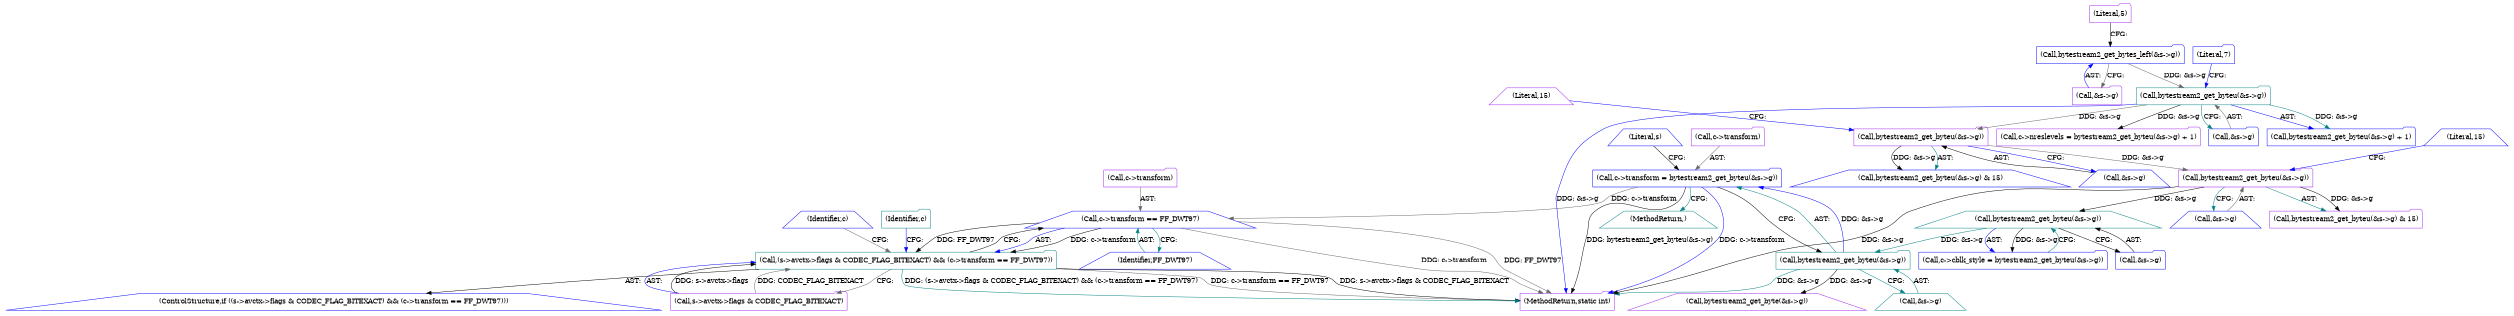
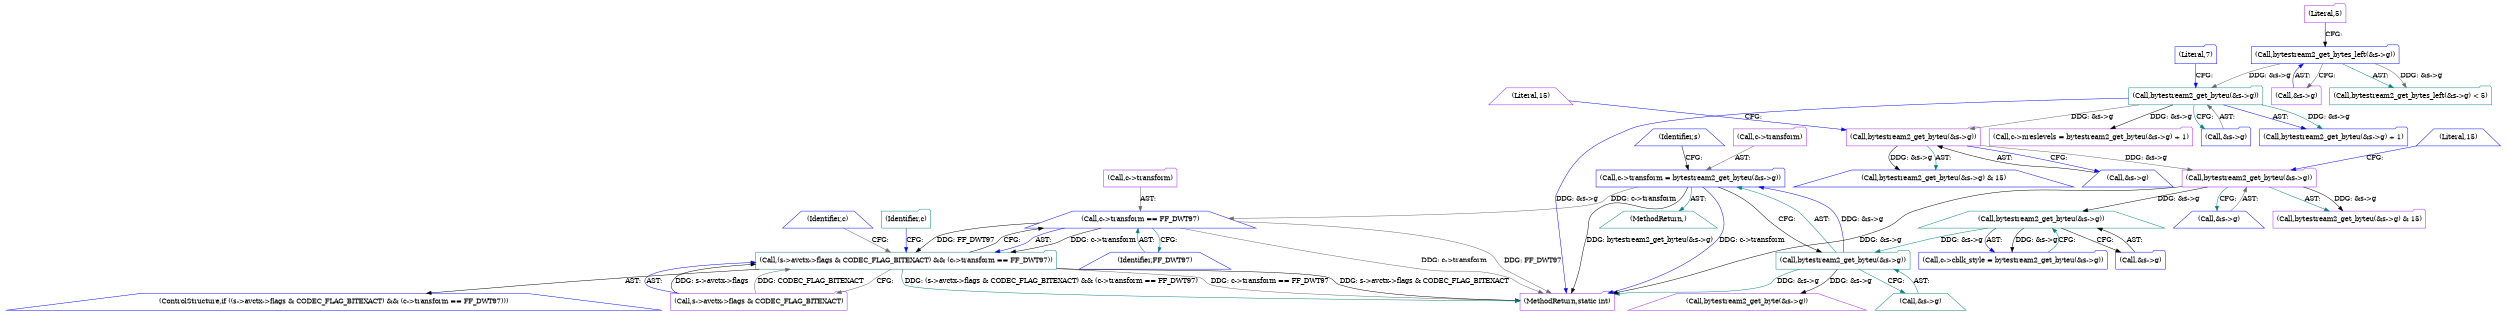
none -> (2411, 96)
(1645, 137) -> (1680, 137)
(1700, 199) -> (1699, 199)
